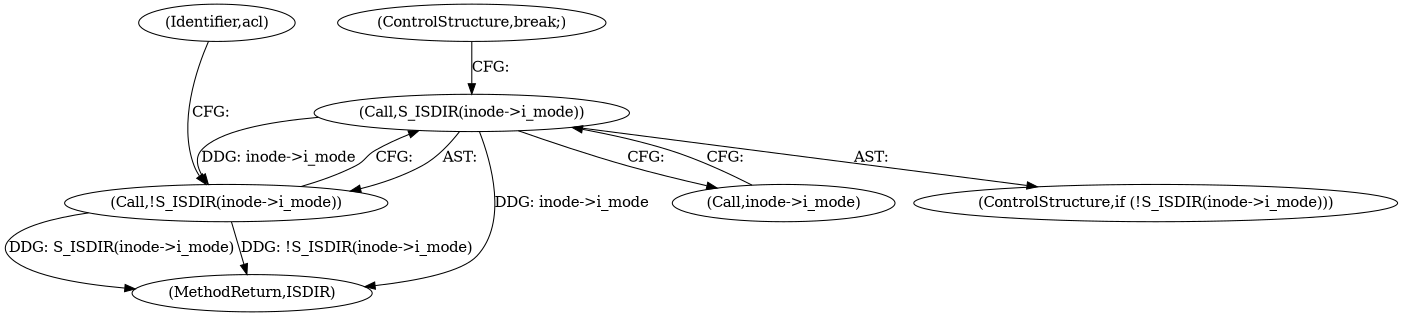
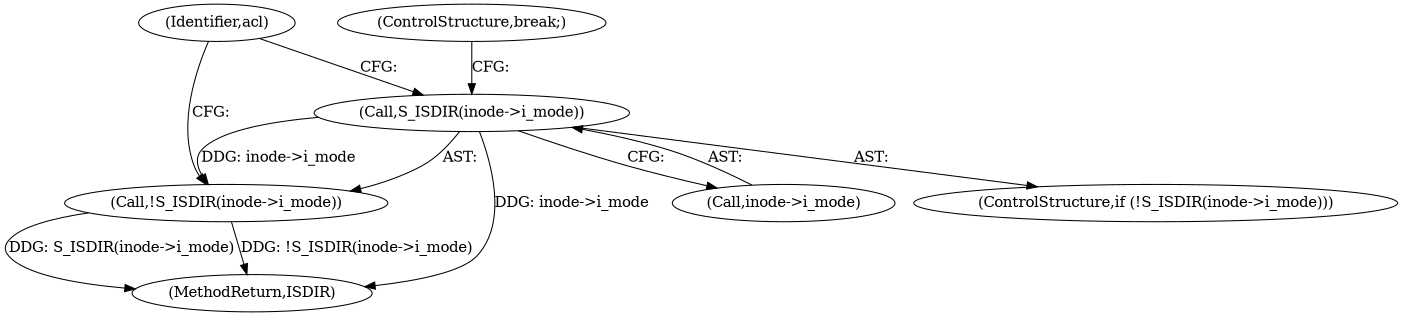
(728, 158) -> (728, 158)
(357, 165) -> (336, 65)
